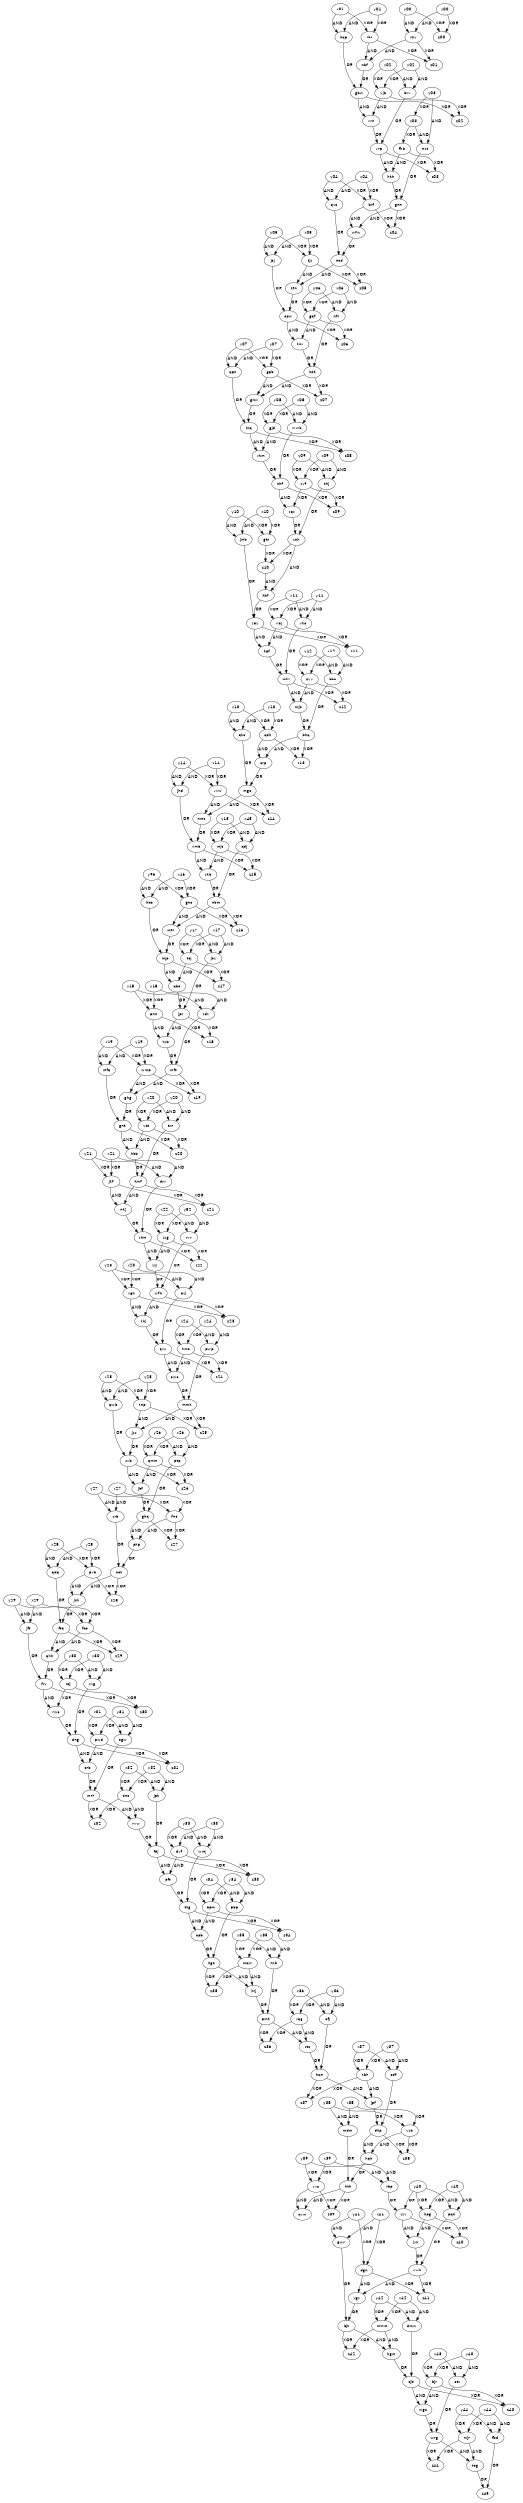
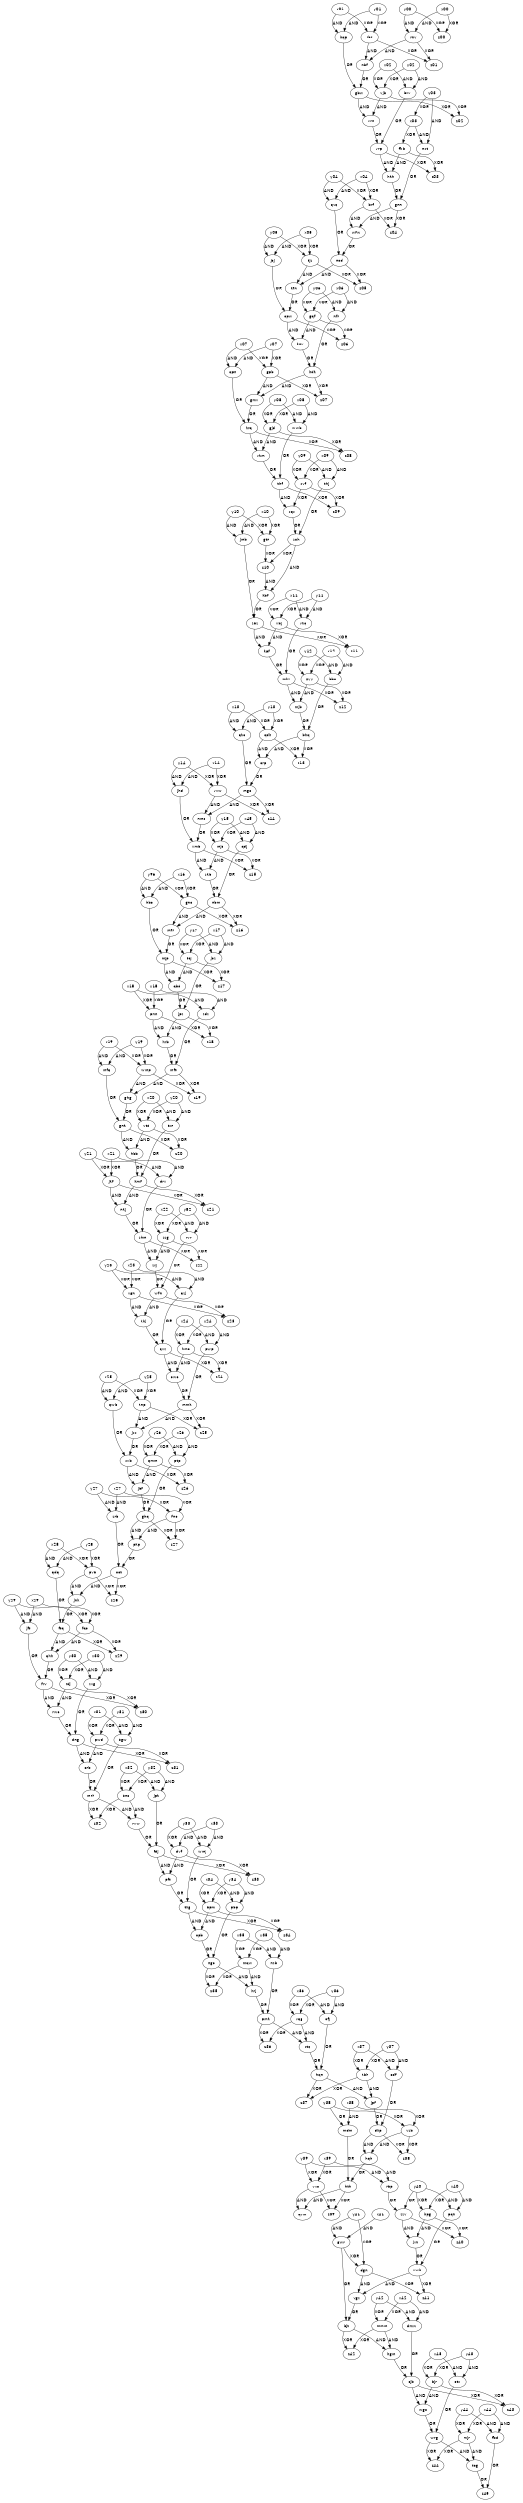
(67, 1698) -> (67, 1698)
(342, 2117) -> (342, 2117)
(375, 2241) -> (349, 2257)
